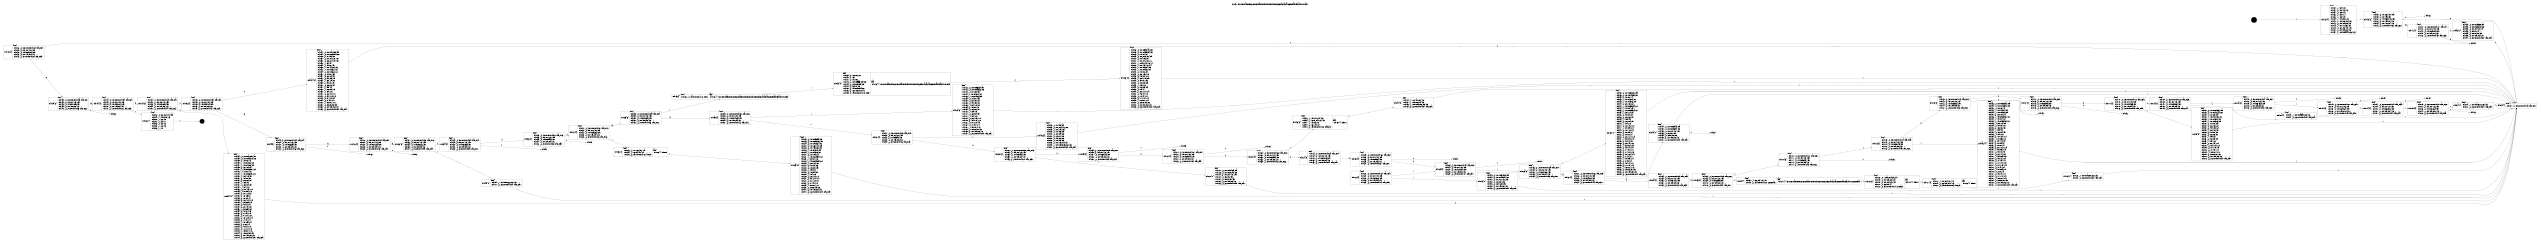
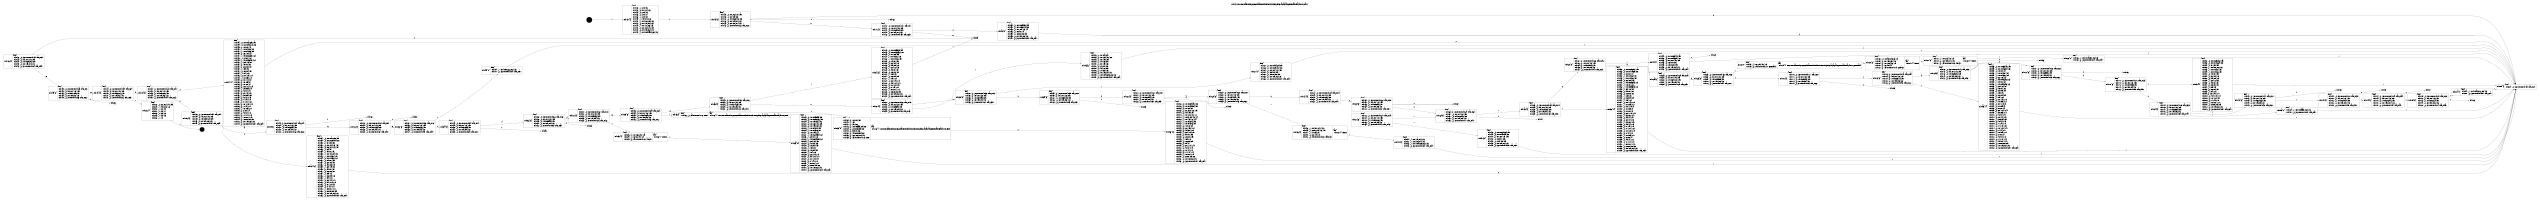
(1757, 82) -> (942, 52)
